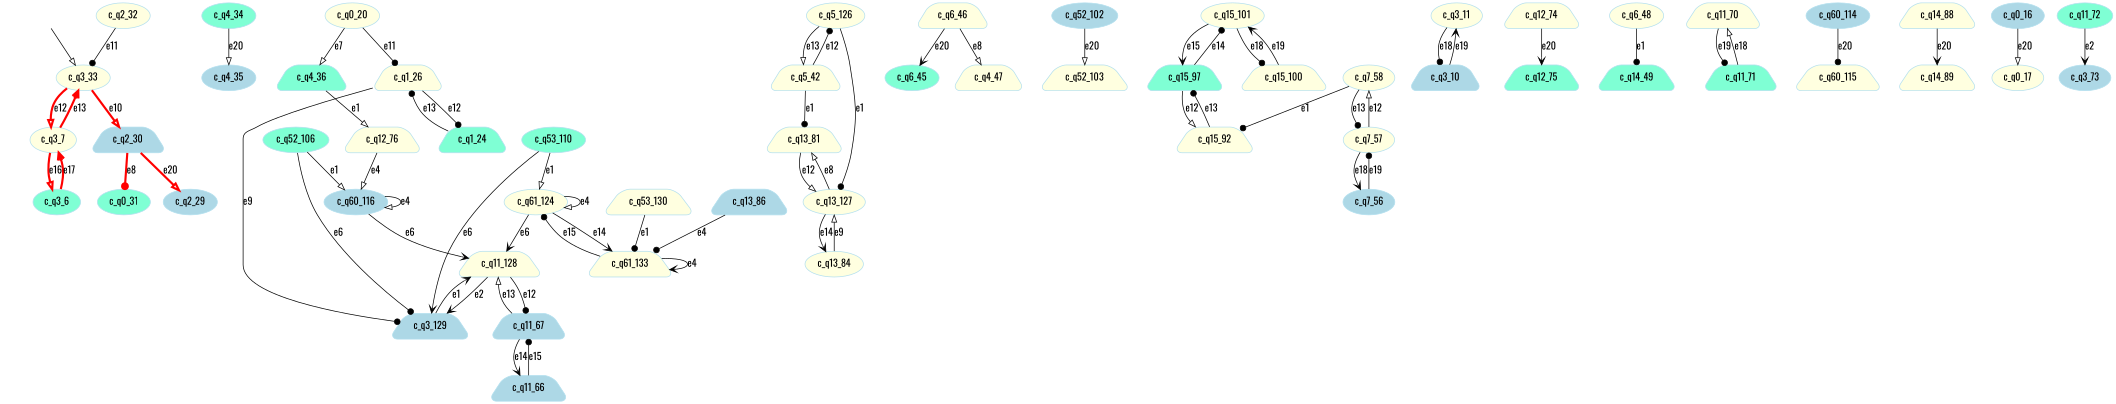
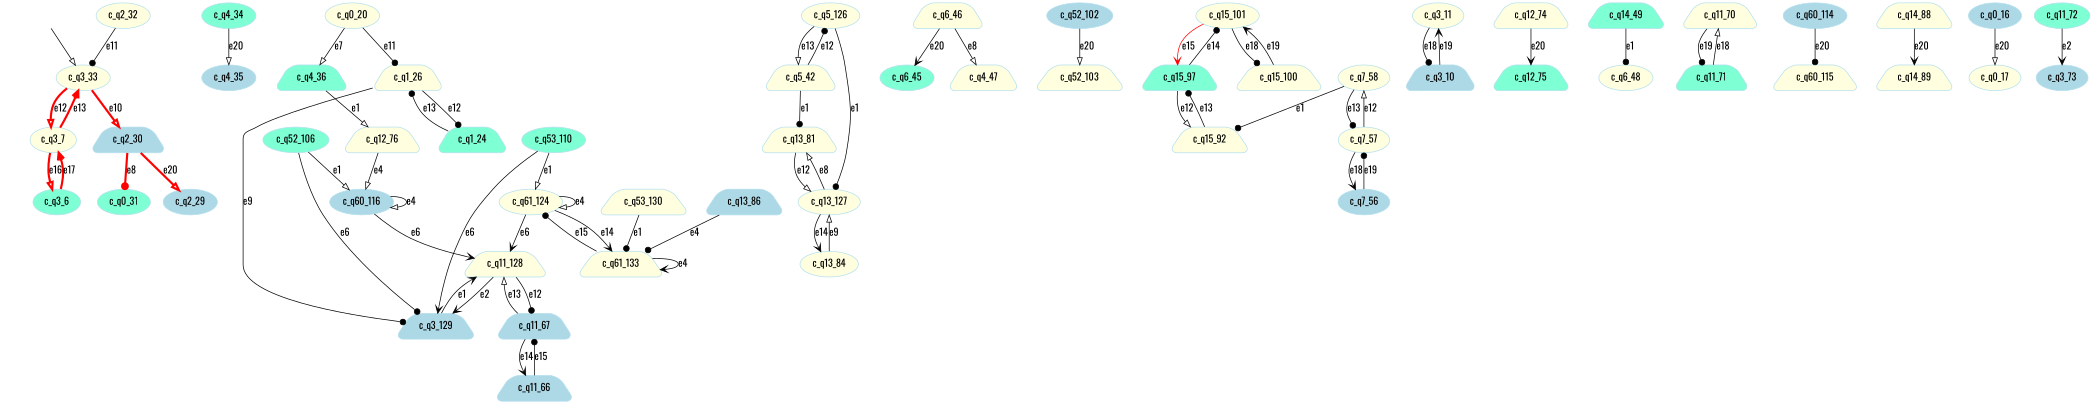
(1190, 37) -> (1185, 37)
(1637, 44) -> (1626, 44)
